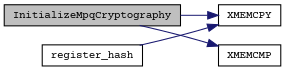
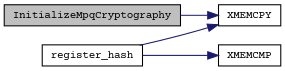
(167, 32) -> (175, 55)
